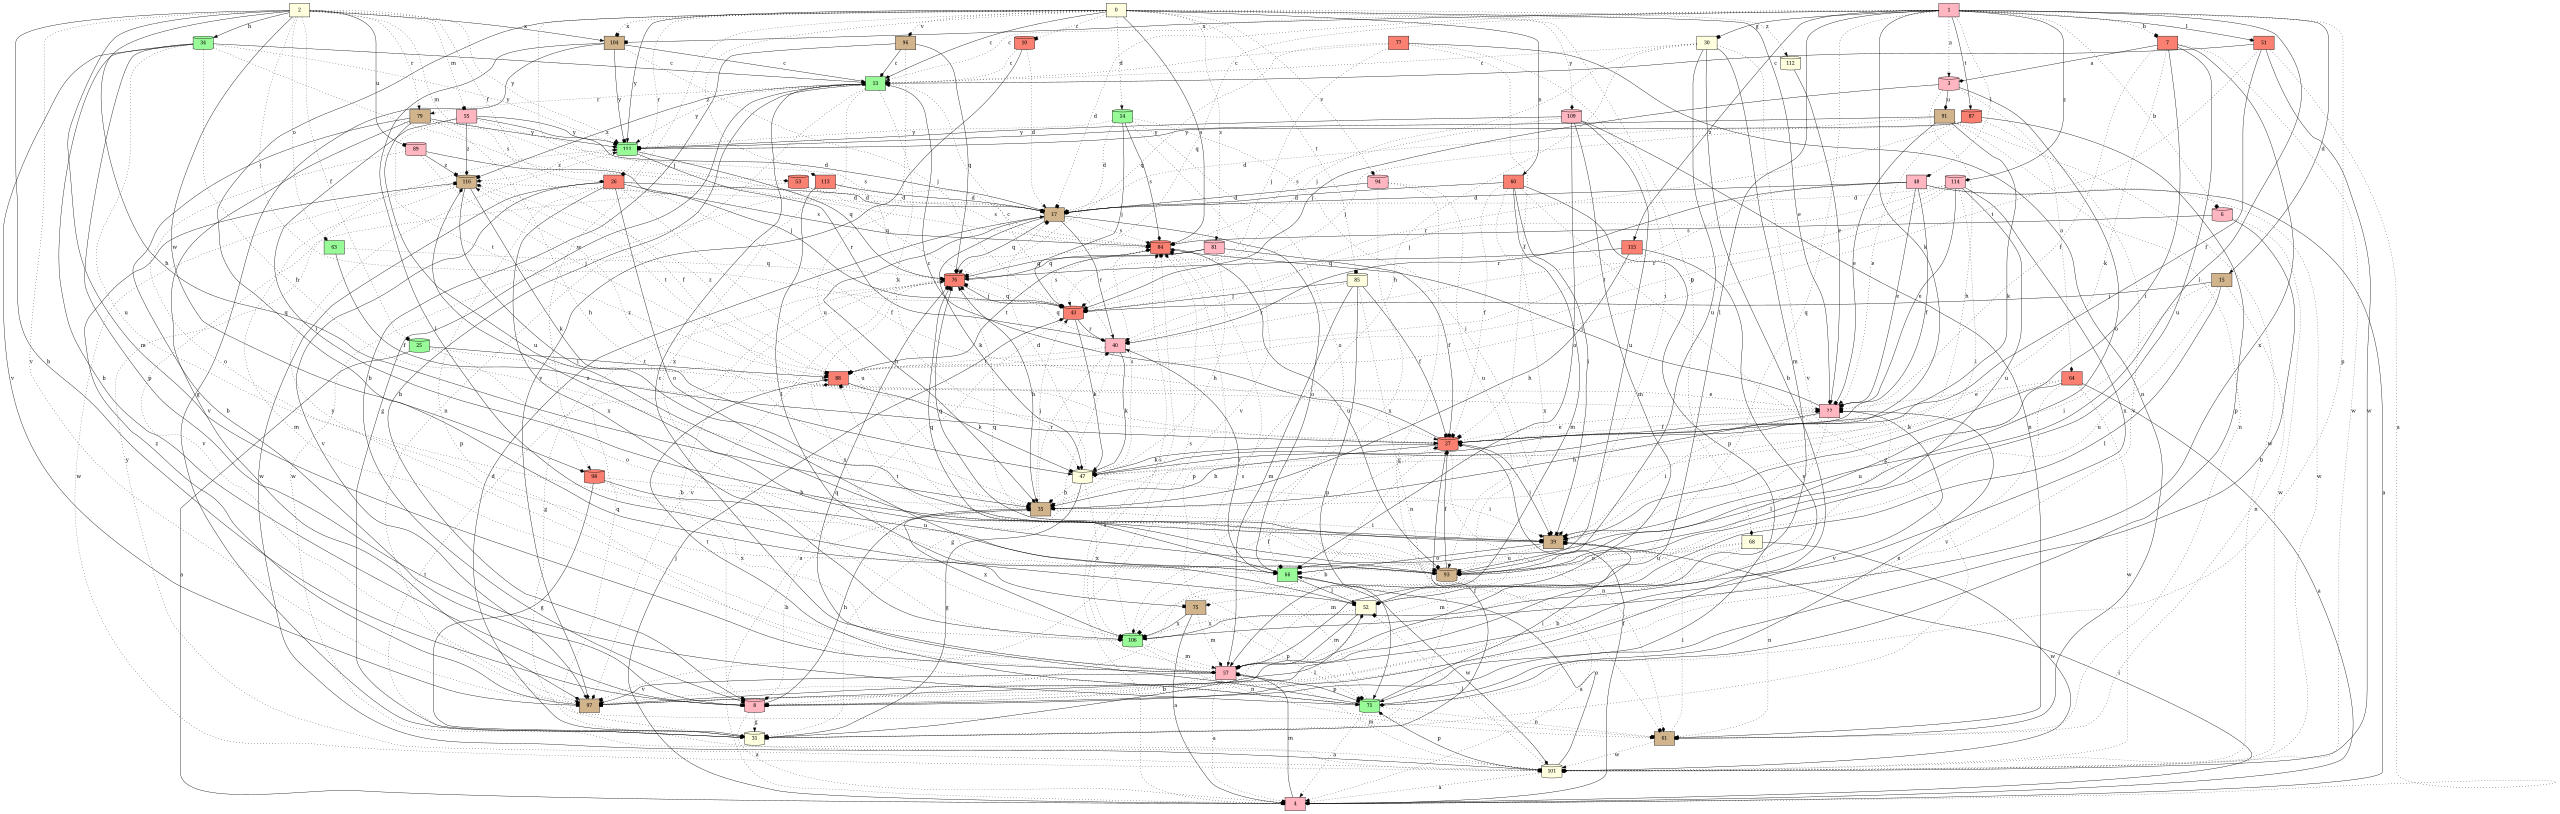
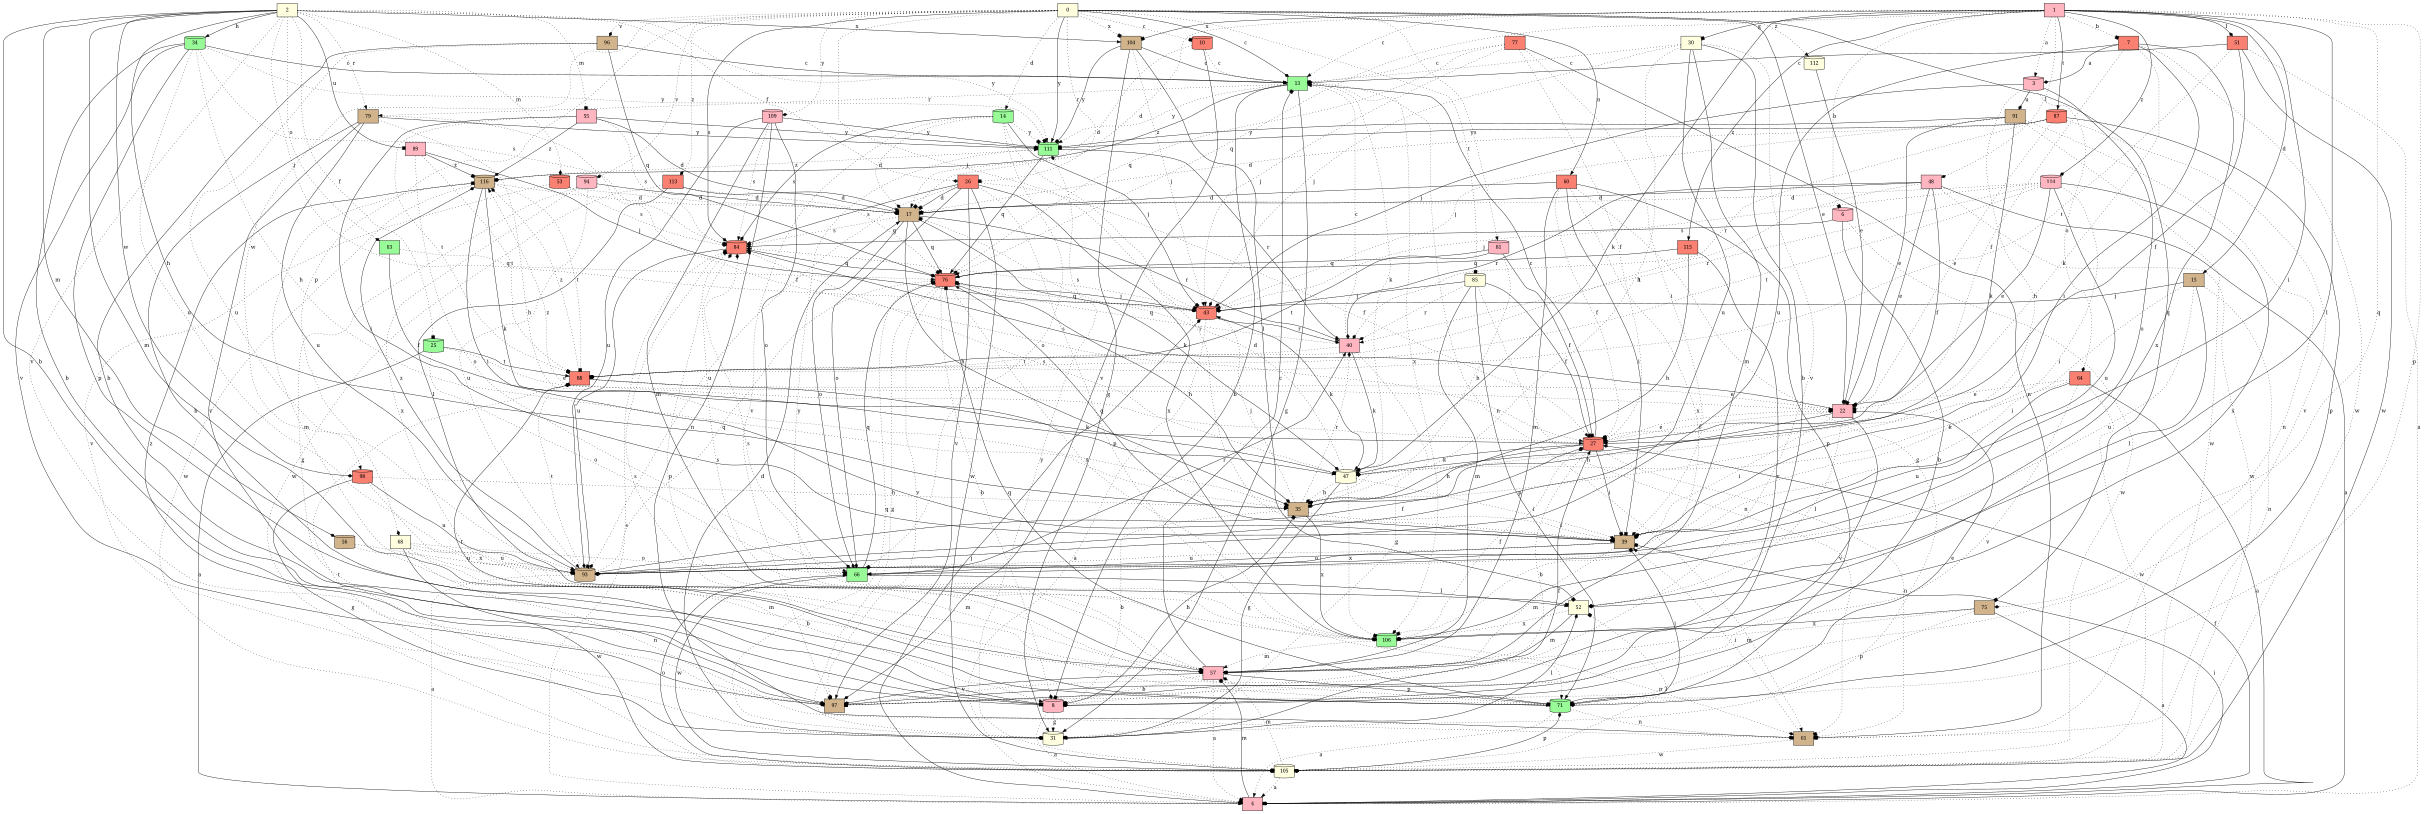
(416, 149) -> (416, 149)
(586, 264) -> (512, 264)
none -> (345, 542)
(1552, 771) -> (1284, 771)
